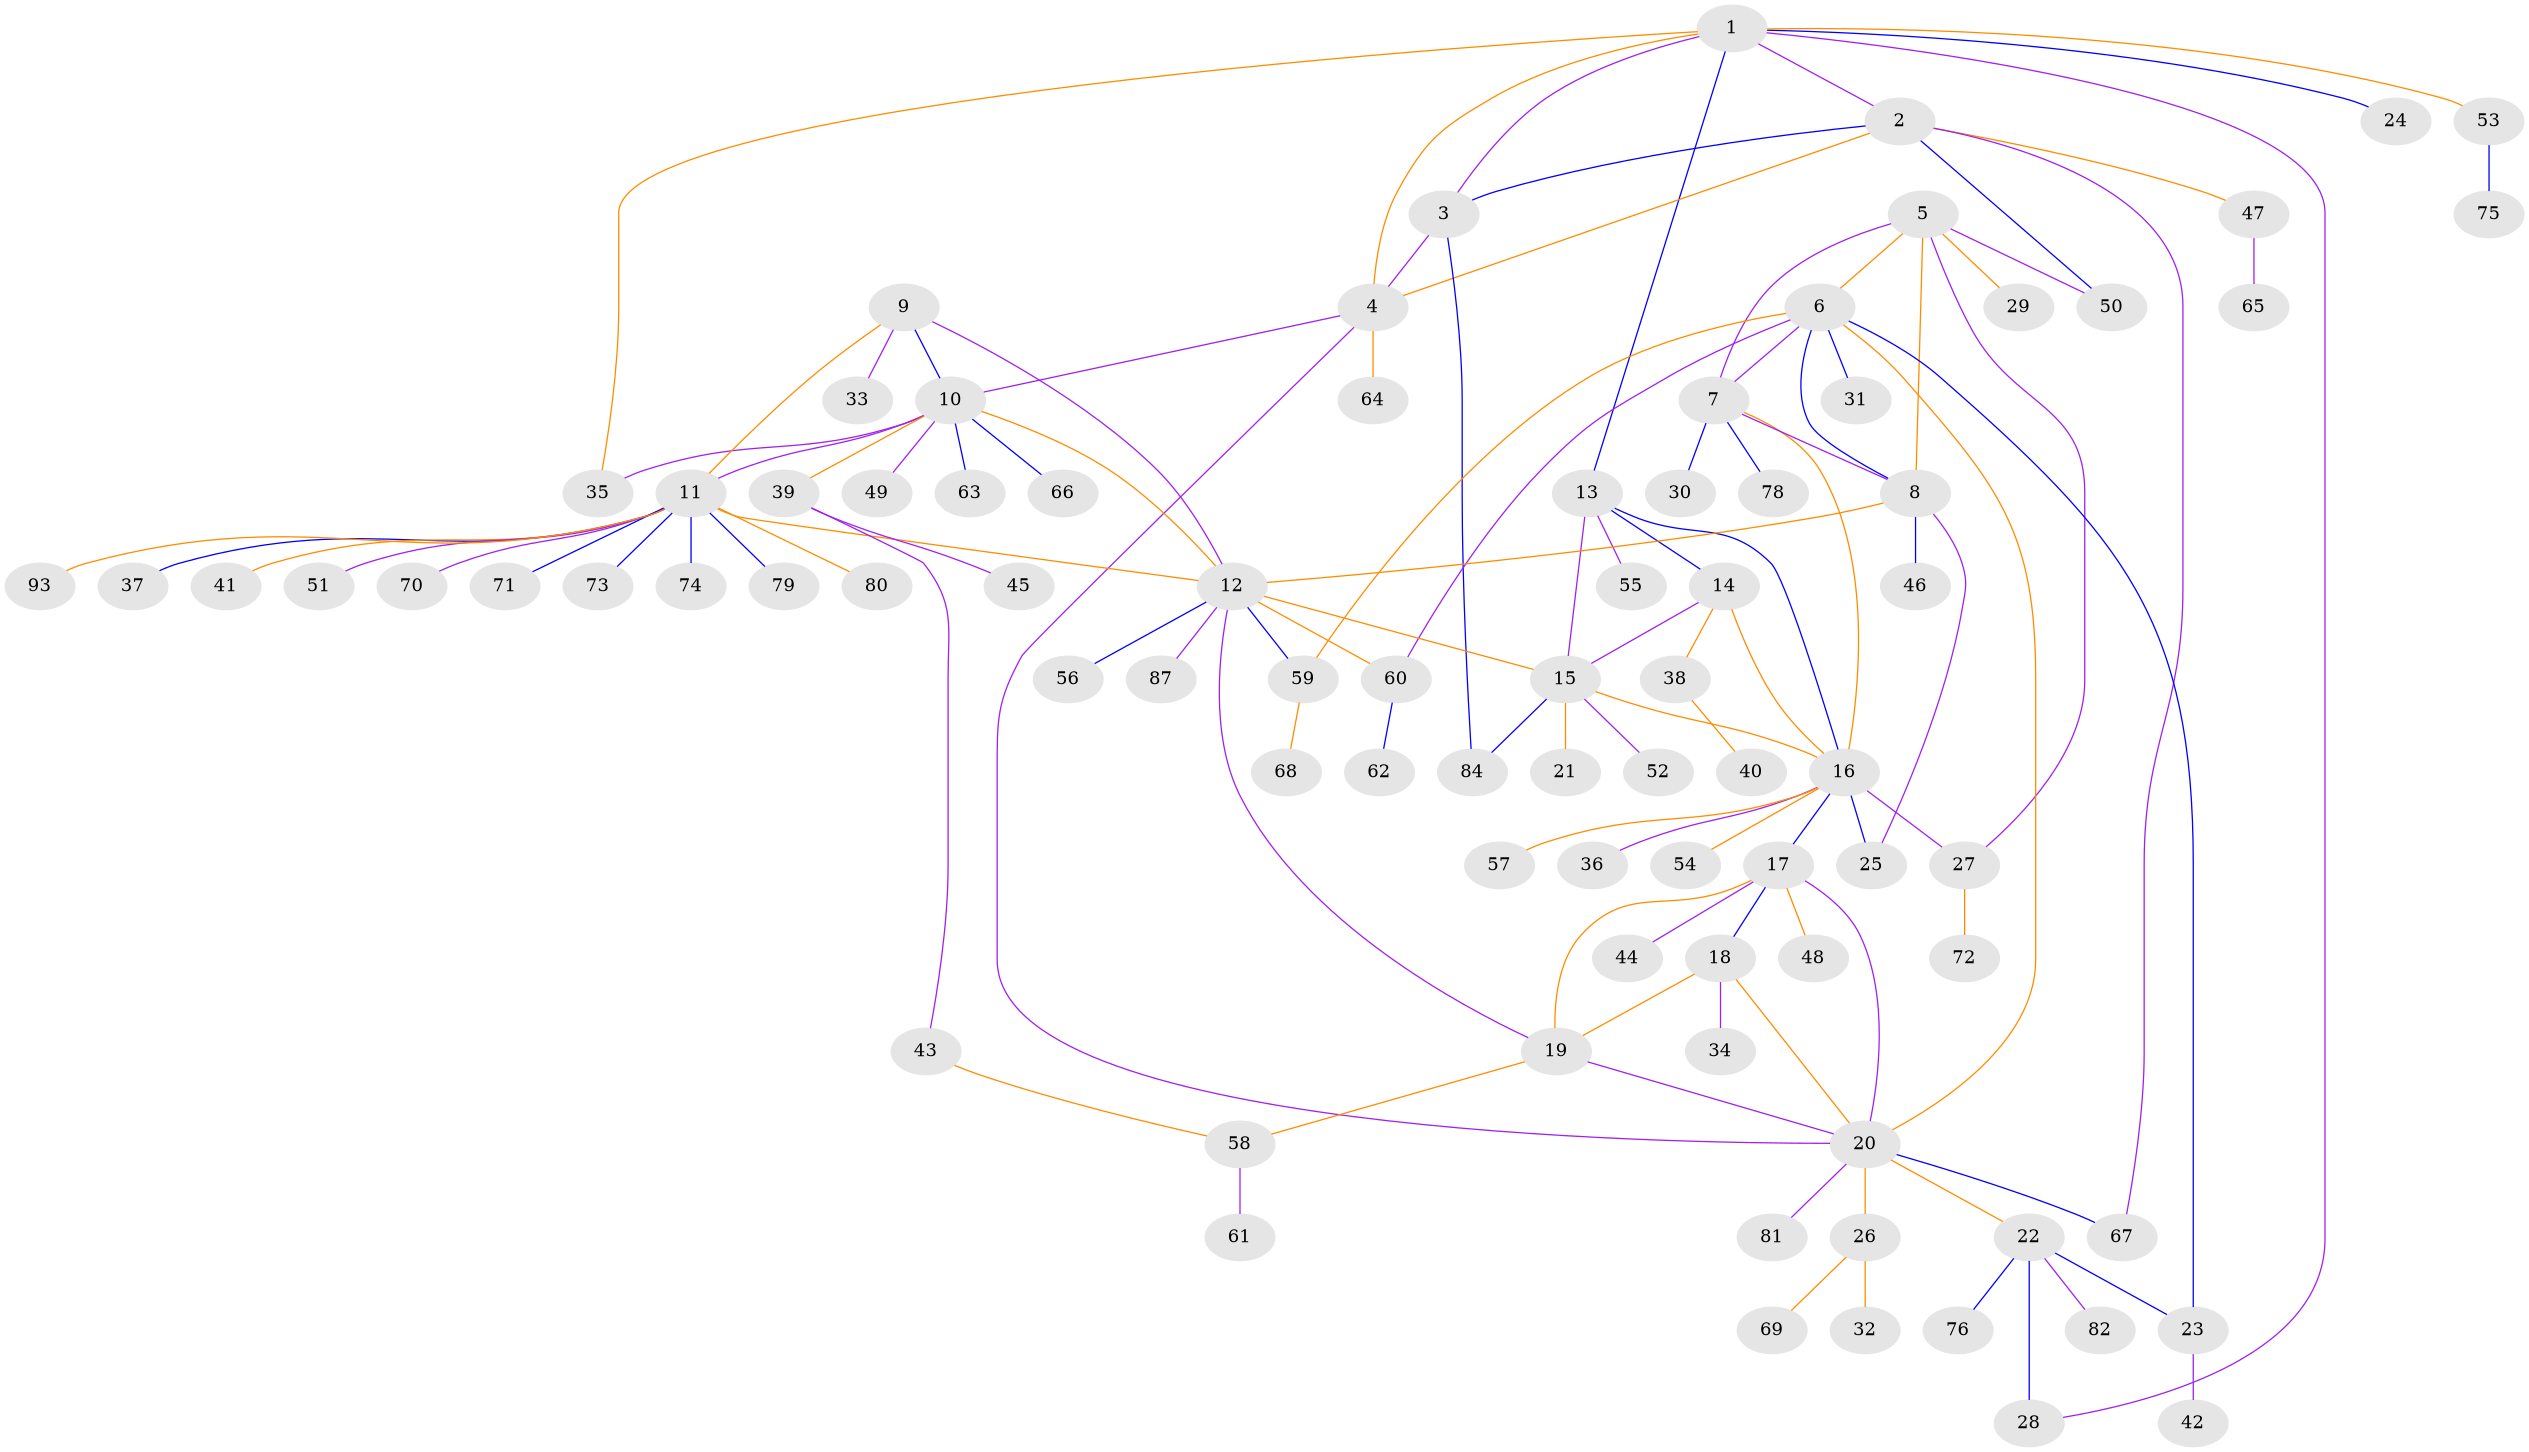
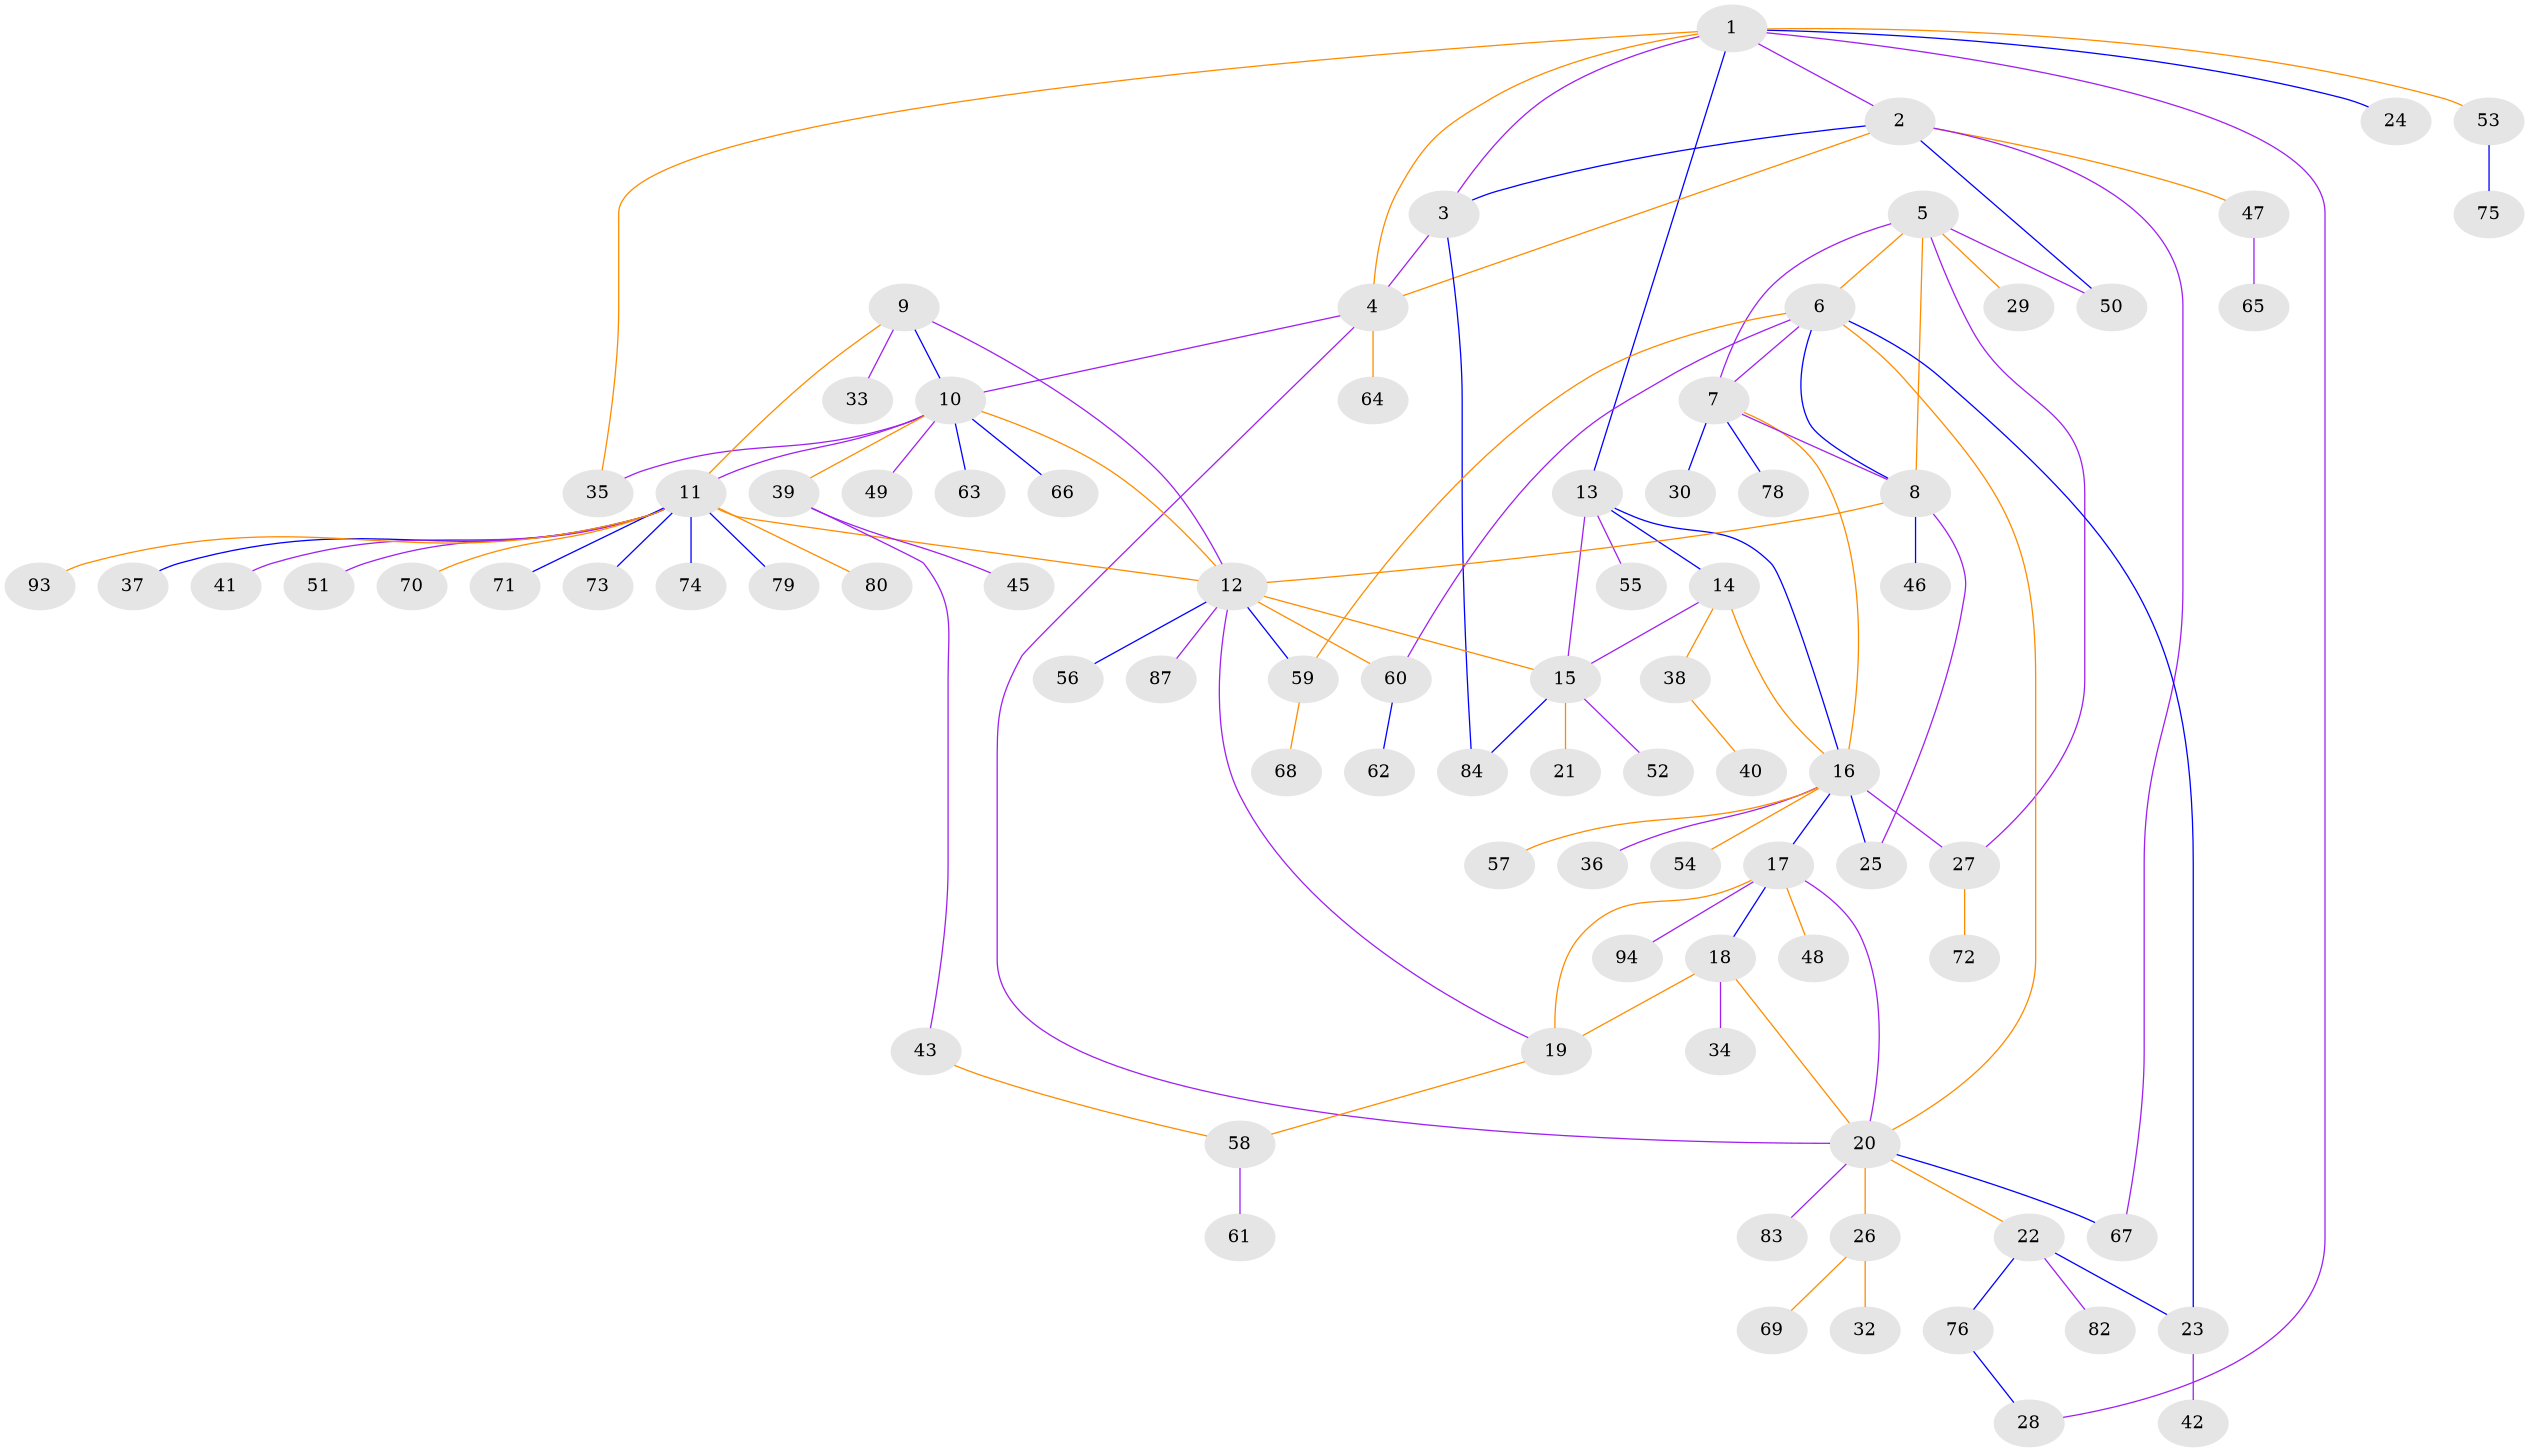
(1856, 400) -> none
(459, 540) -> (459, 540)
(511, 548) -> (511, 548)
(1696, 720) -> none
(1628, 958) -> (1628, 958)
(1711, 1098) -> none
(1772, 1237) -> (1772, 1237)
(2029, 1330) -> (1994, 1377)
